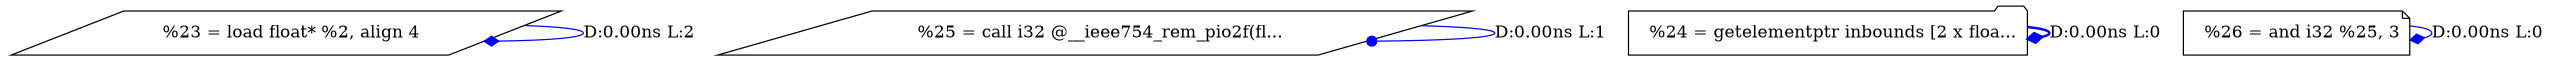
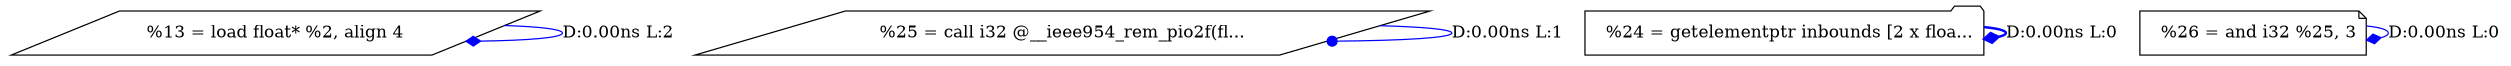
(286, 33) -> (276, 33)
(1095, 33) -> (1062, 33)
